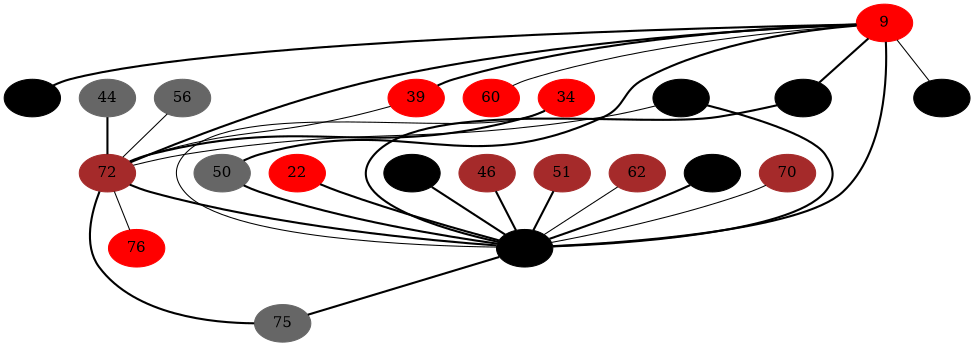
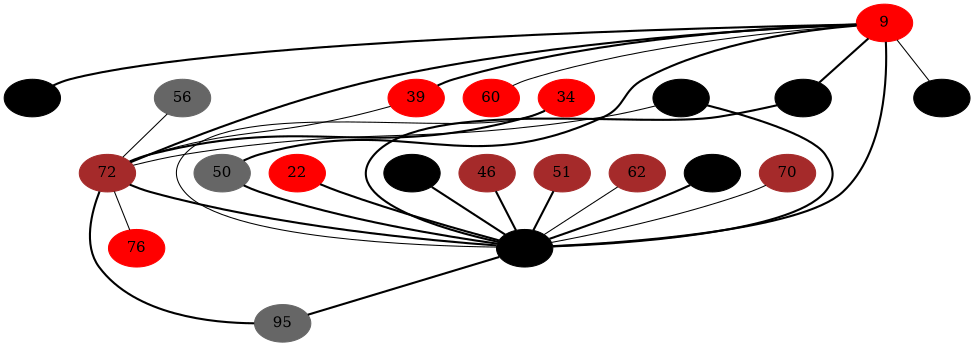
(107, 98) -> none
(283, 323) -> (283, 323)
